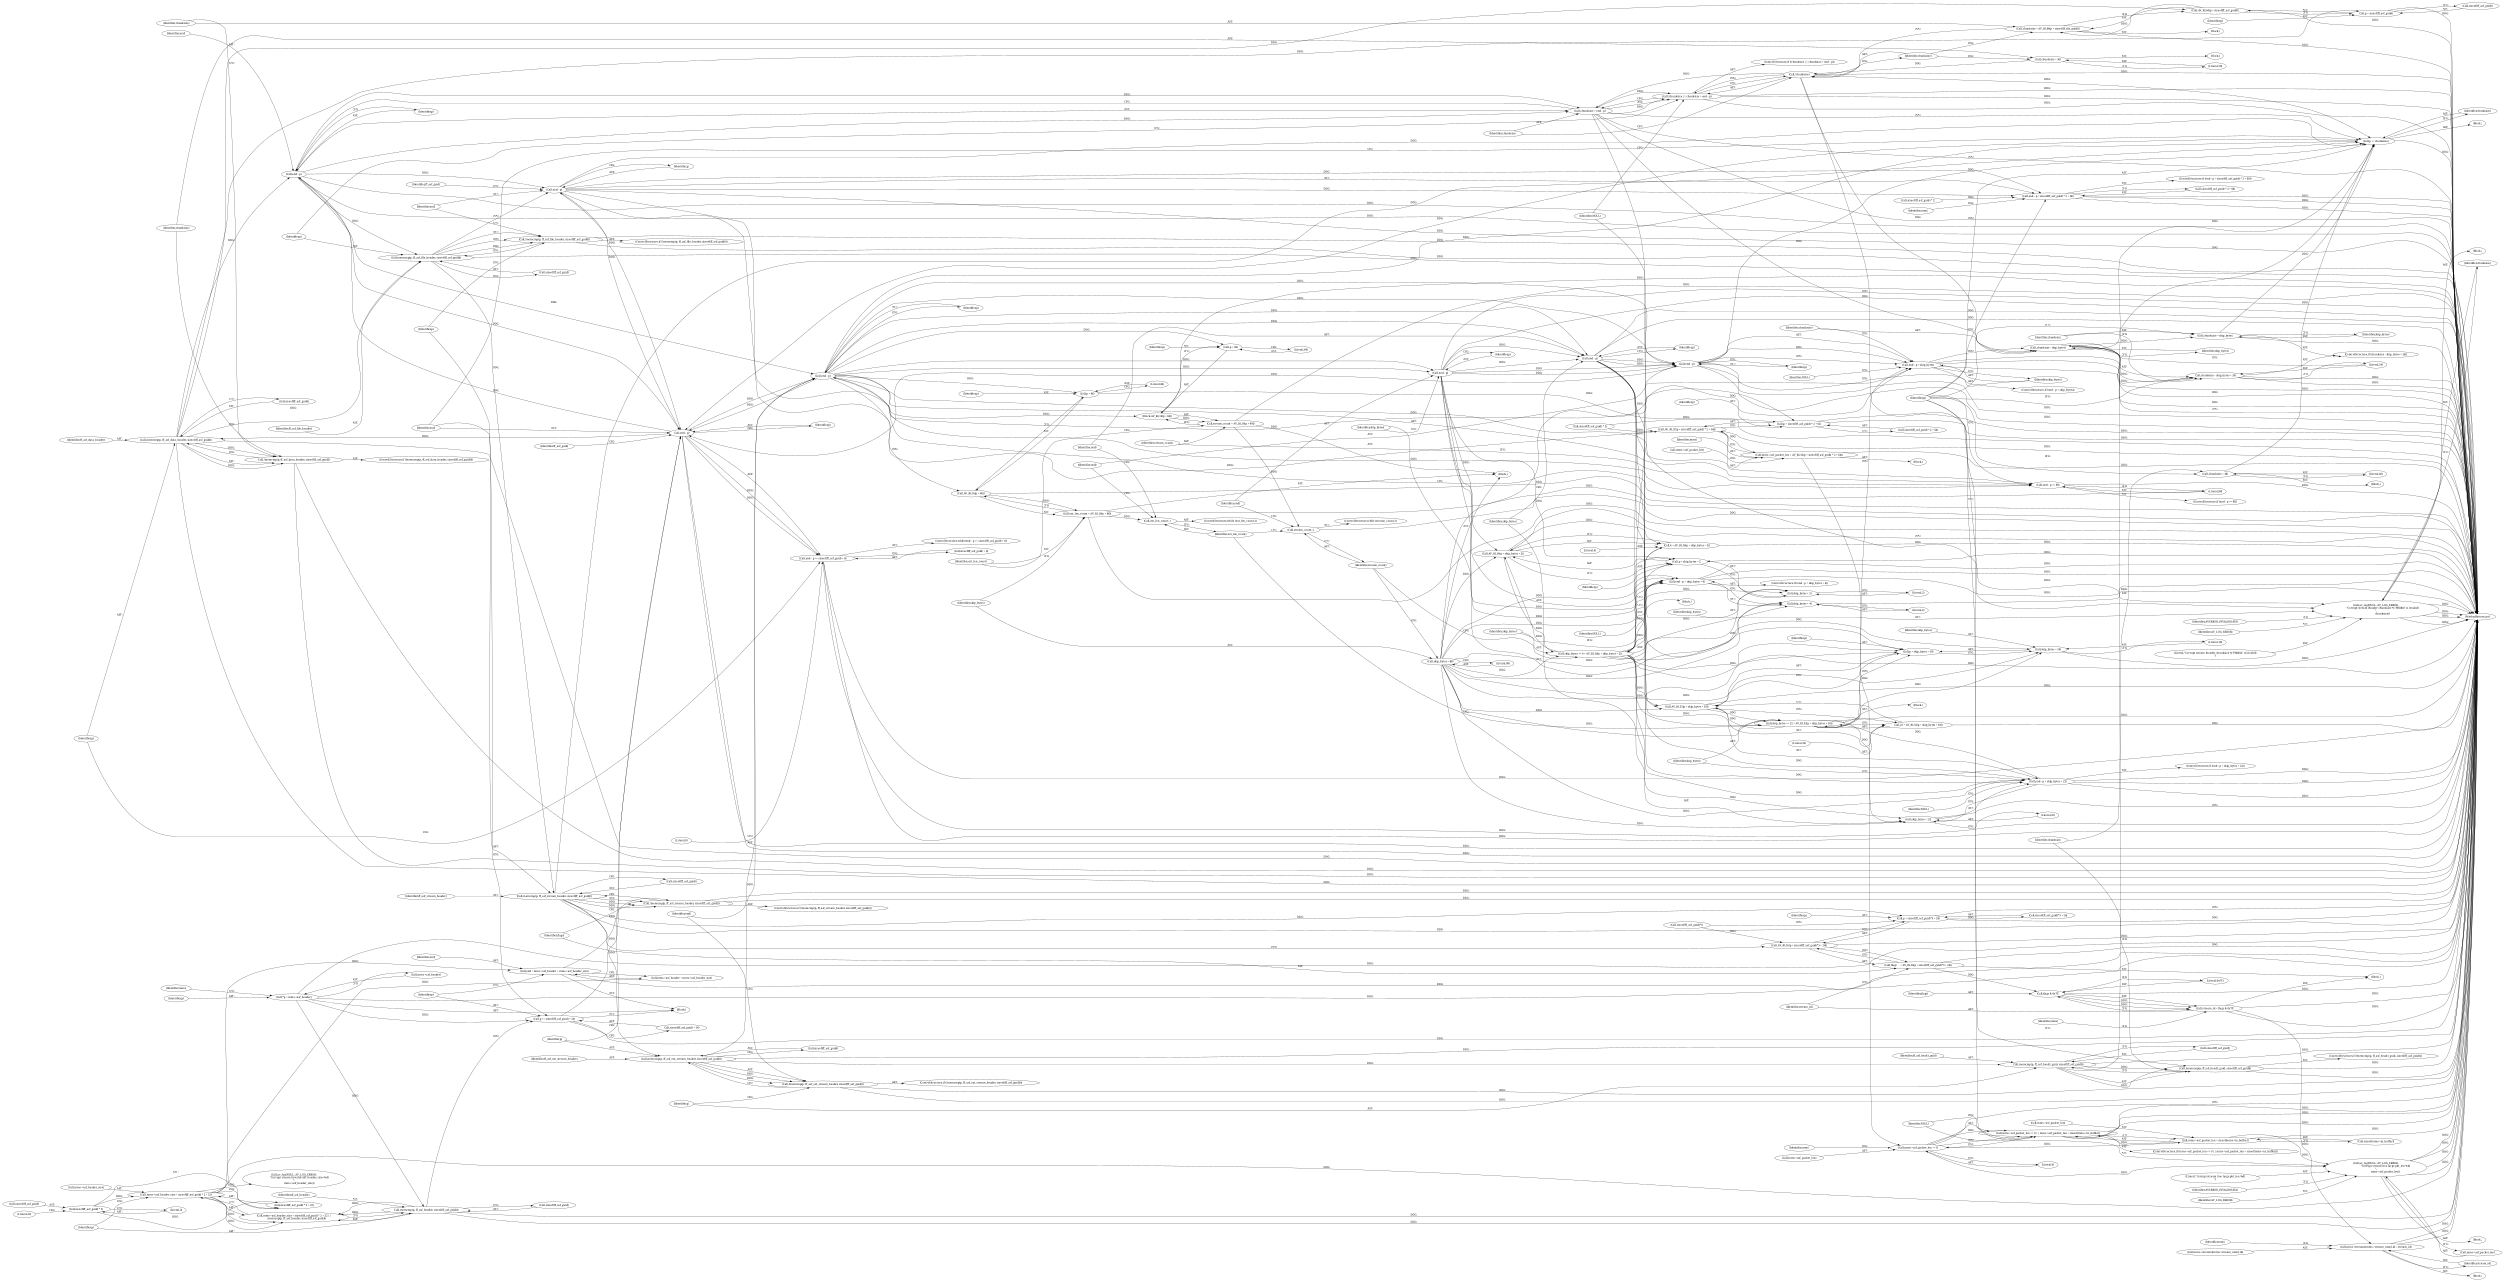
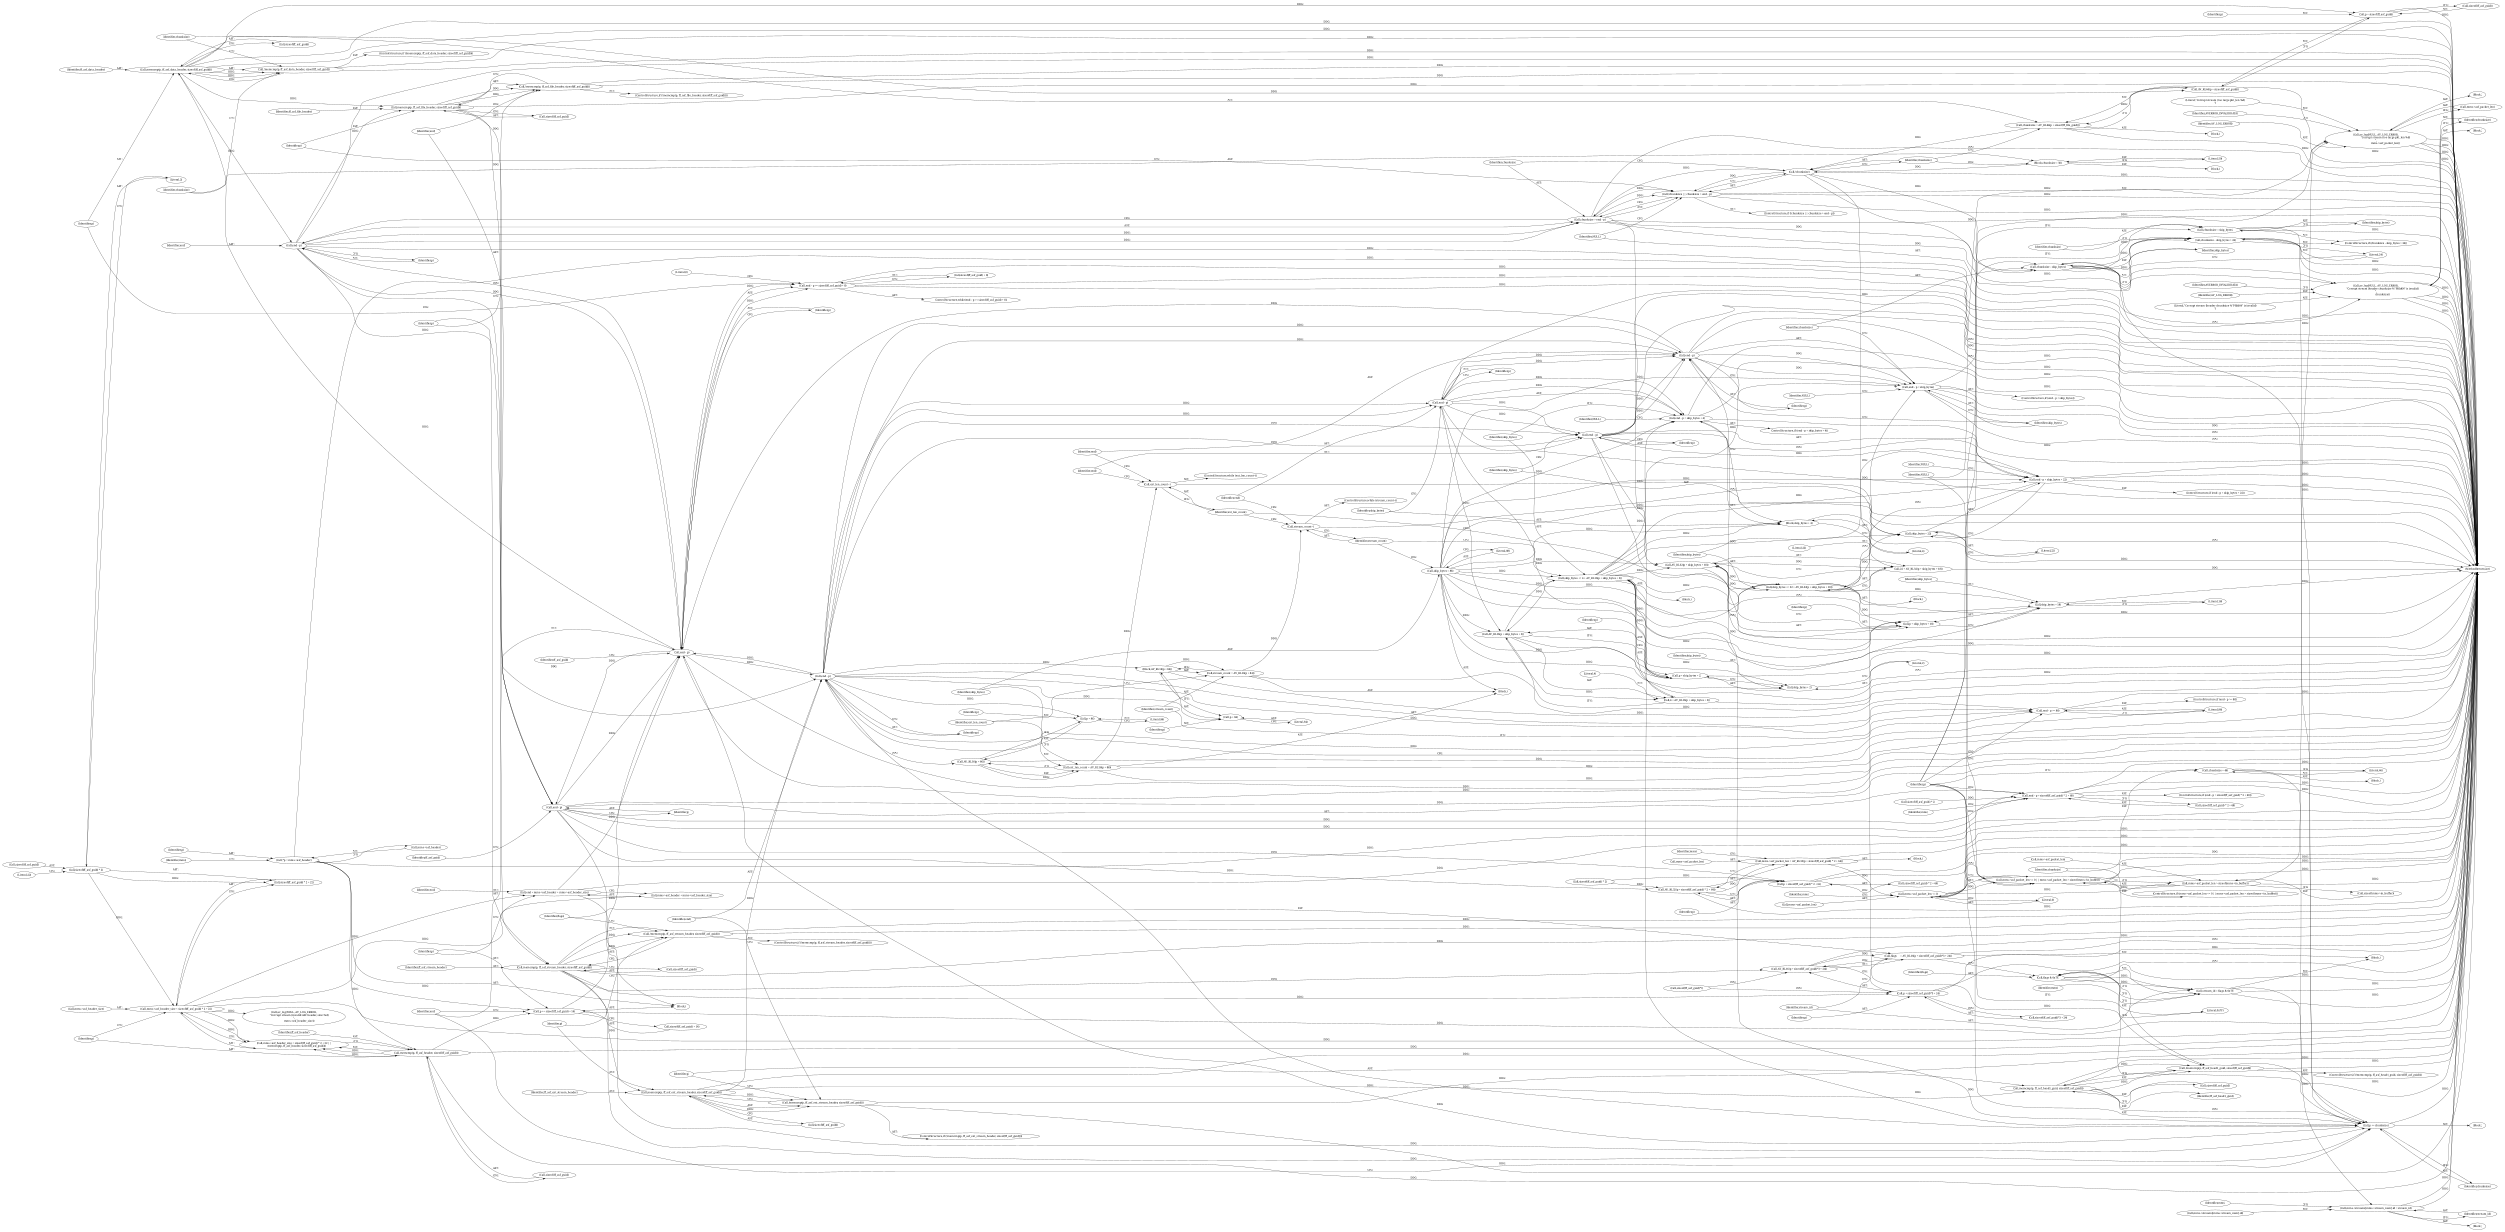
(2048, 60) -> (2048, 163)
(1844, 436) -> (1847, 486)
(1799, 604) -> (1799, 523)
(1974, 1060) -> (2141, 1098)
